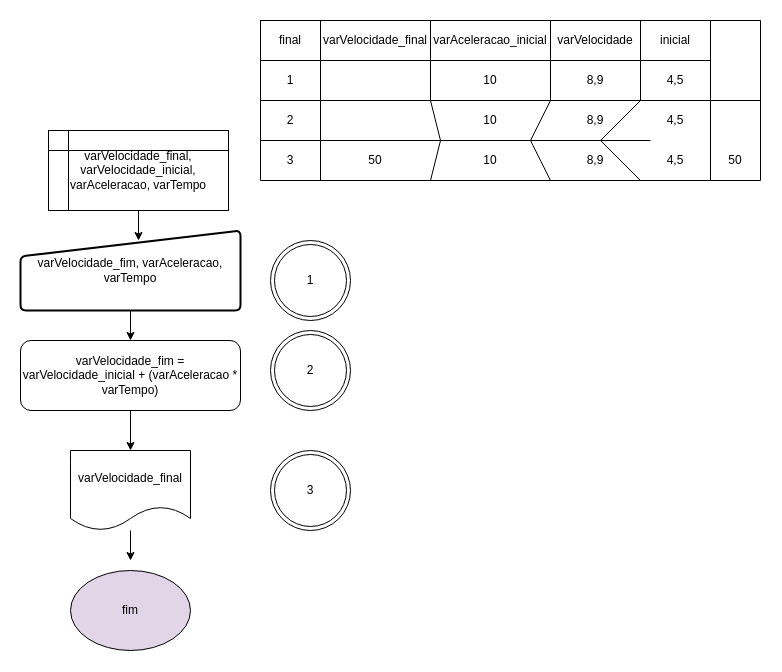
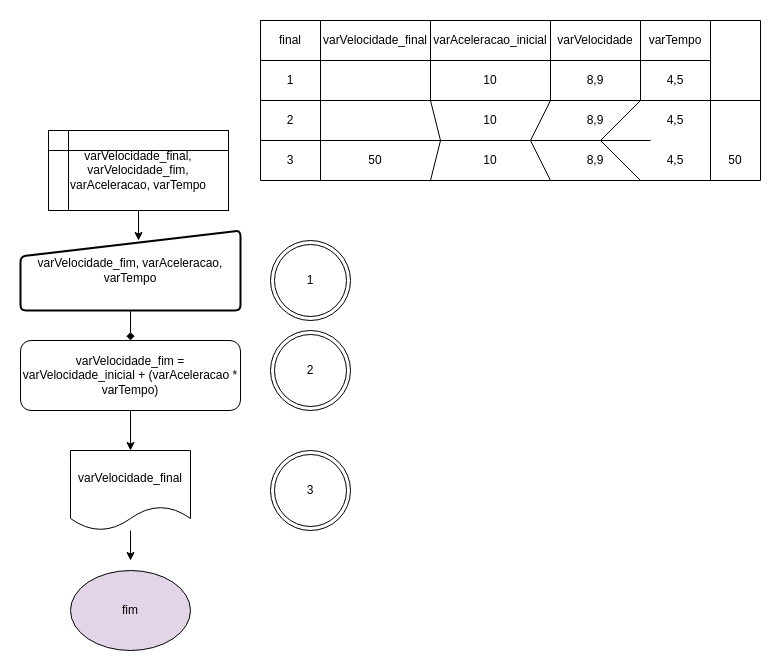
(676, 41) -> (676, 41)
(139, 171) -> (139, 171)
(131, 332) -> (131, 332)
